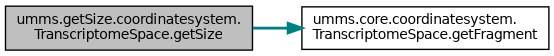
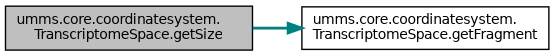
(129, 28) -> (129, 28)
